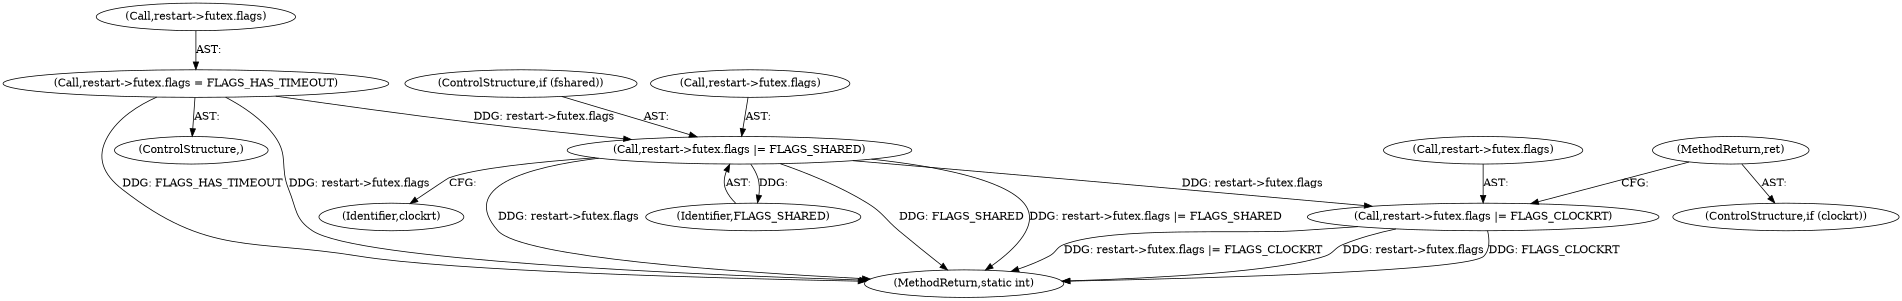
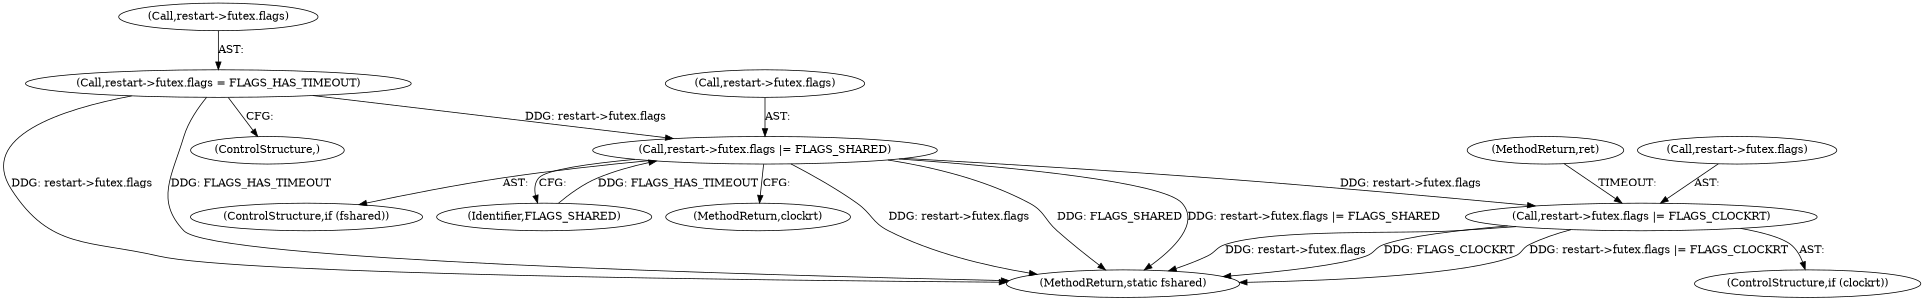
(626, 116) -> (507, 177)
(209, 117) -> (262, 117)
(1756, 181) -> (1777, 237)
(740, 184) -> (678, 184)
(775, 184) -> (555, 184)
(1637, 184) -> (1629, 184)
(391, 217) -> (758, 217)
(964, 284) -> (1123, 284)
